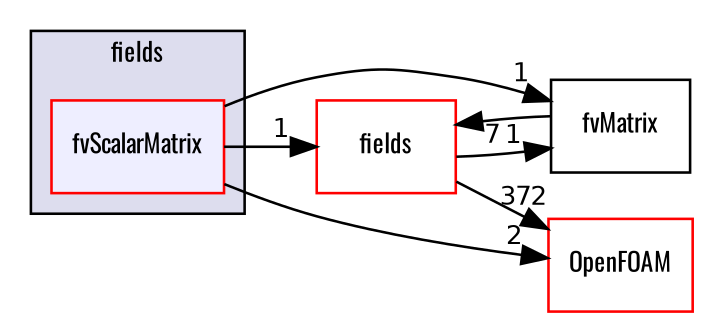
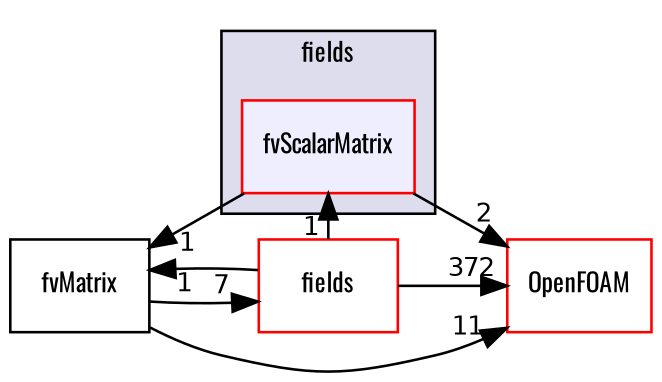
(261, 147) -> (328, 230)
none -> (315, 371)
